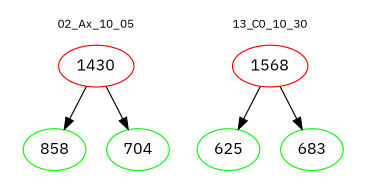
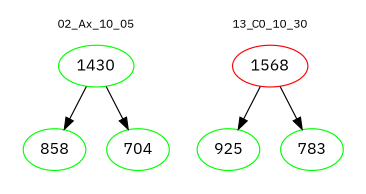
(96, 66) -> (96, 66)
(228, 150) -> (228, 150)
(312, 150) -> (312, 150)
